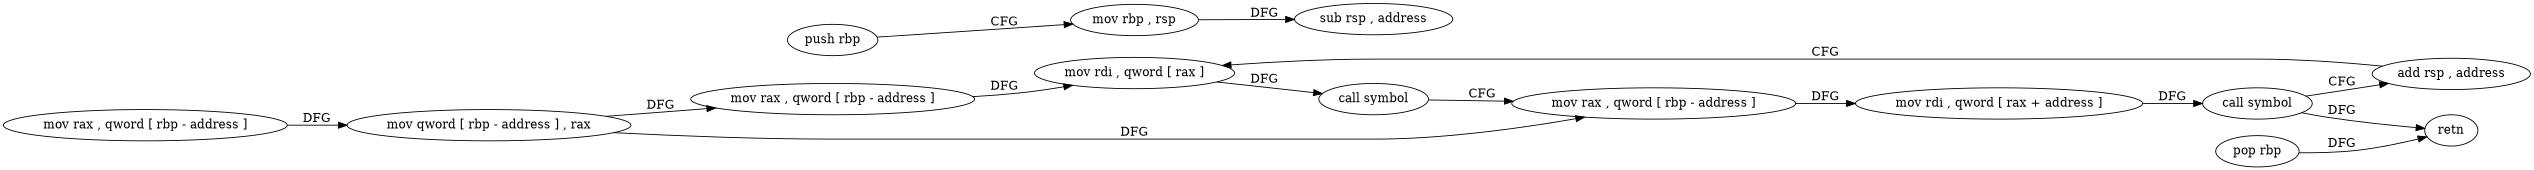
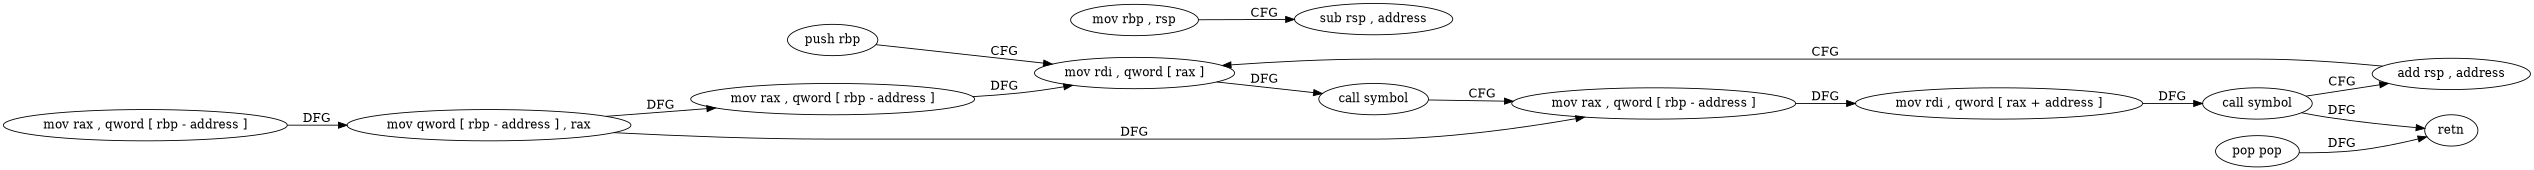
(1265, 13) -> (1265, 13)
(971, 31) -> (960, 54)
(2257, 151) -> (2257, 151)
